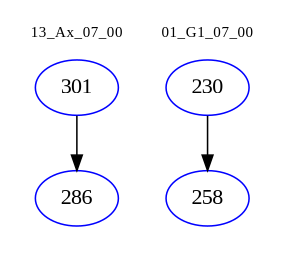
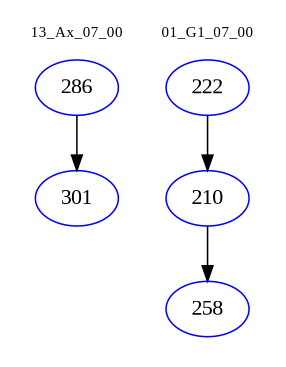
(208, 88) -> (208, 198)
none -> (208, 88)
(77, 135) -> (77, 135)
